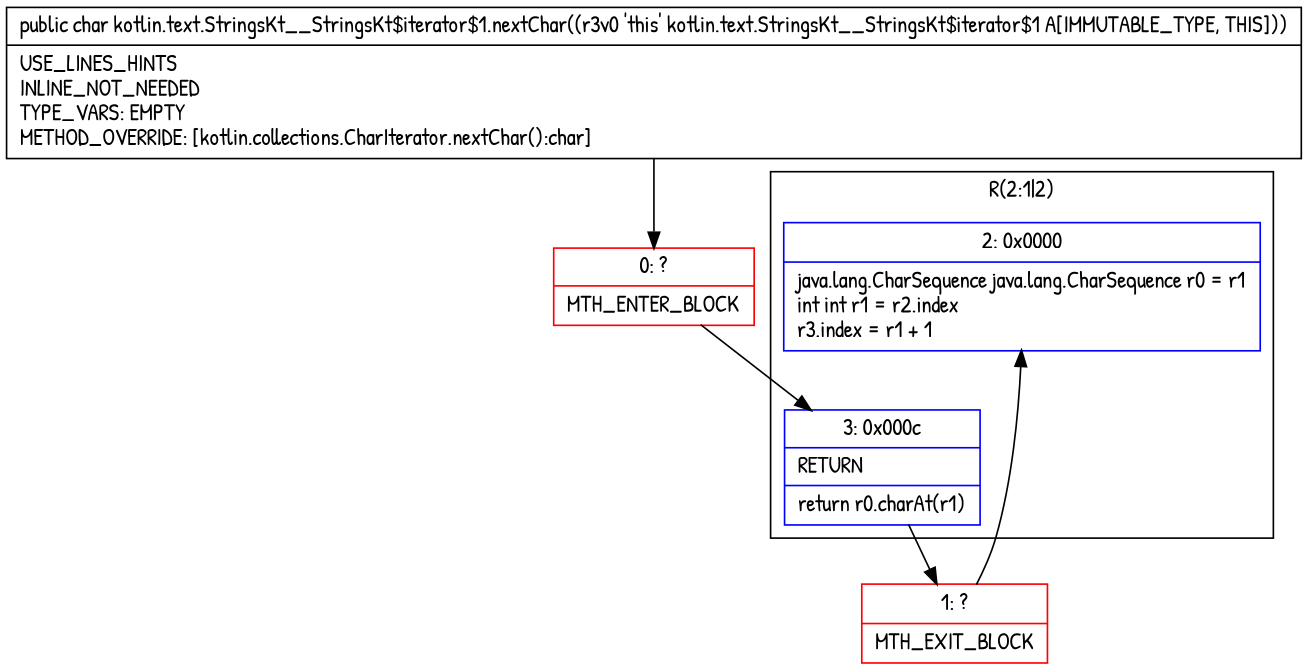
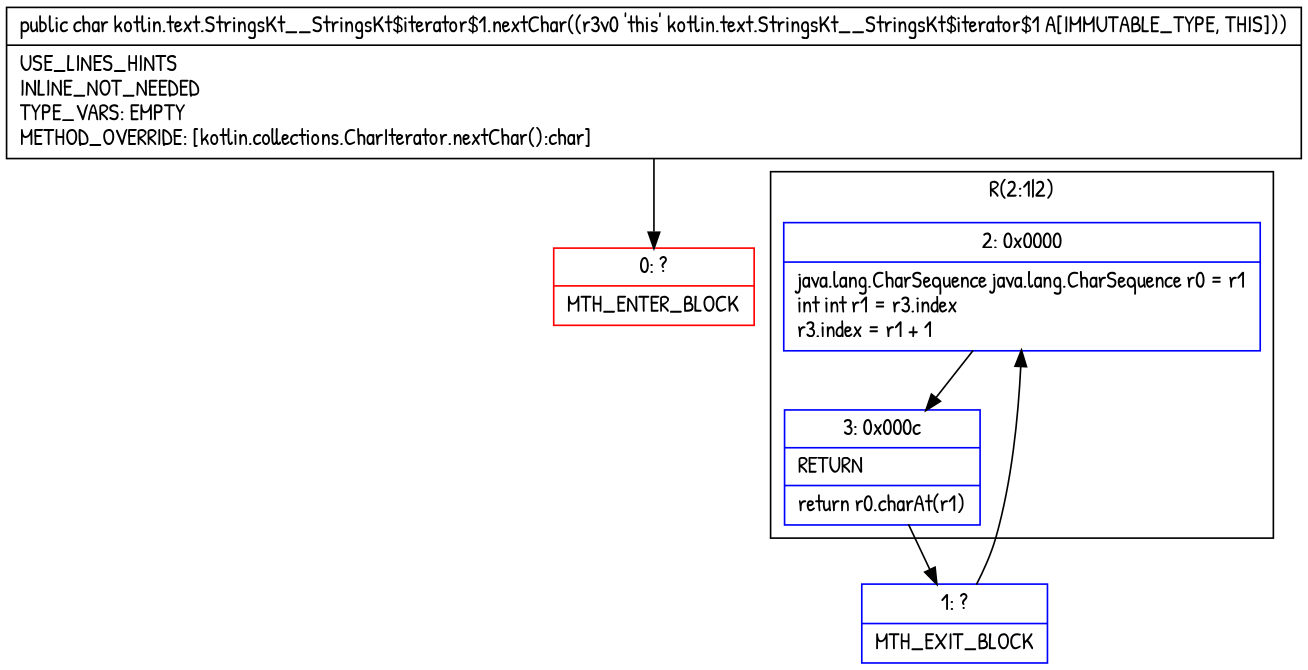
(878, 306) -> (877, 306)
(749, 362) -> (955, 374)
(955, 624) -> (955, 624)
